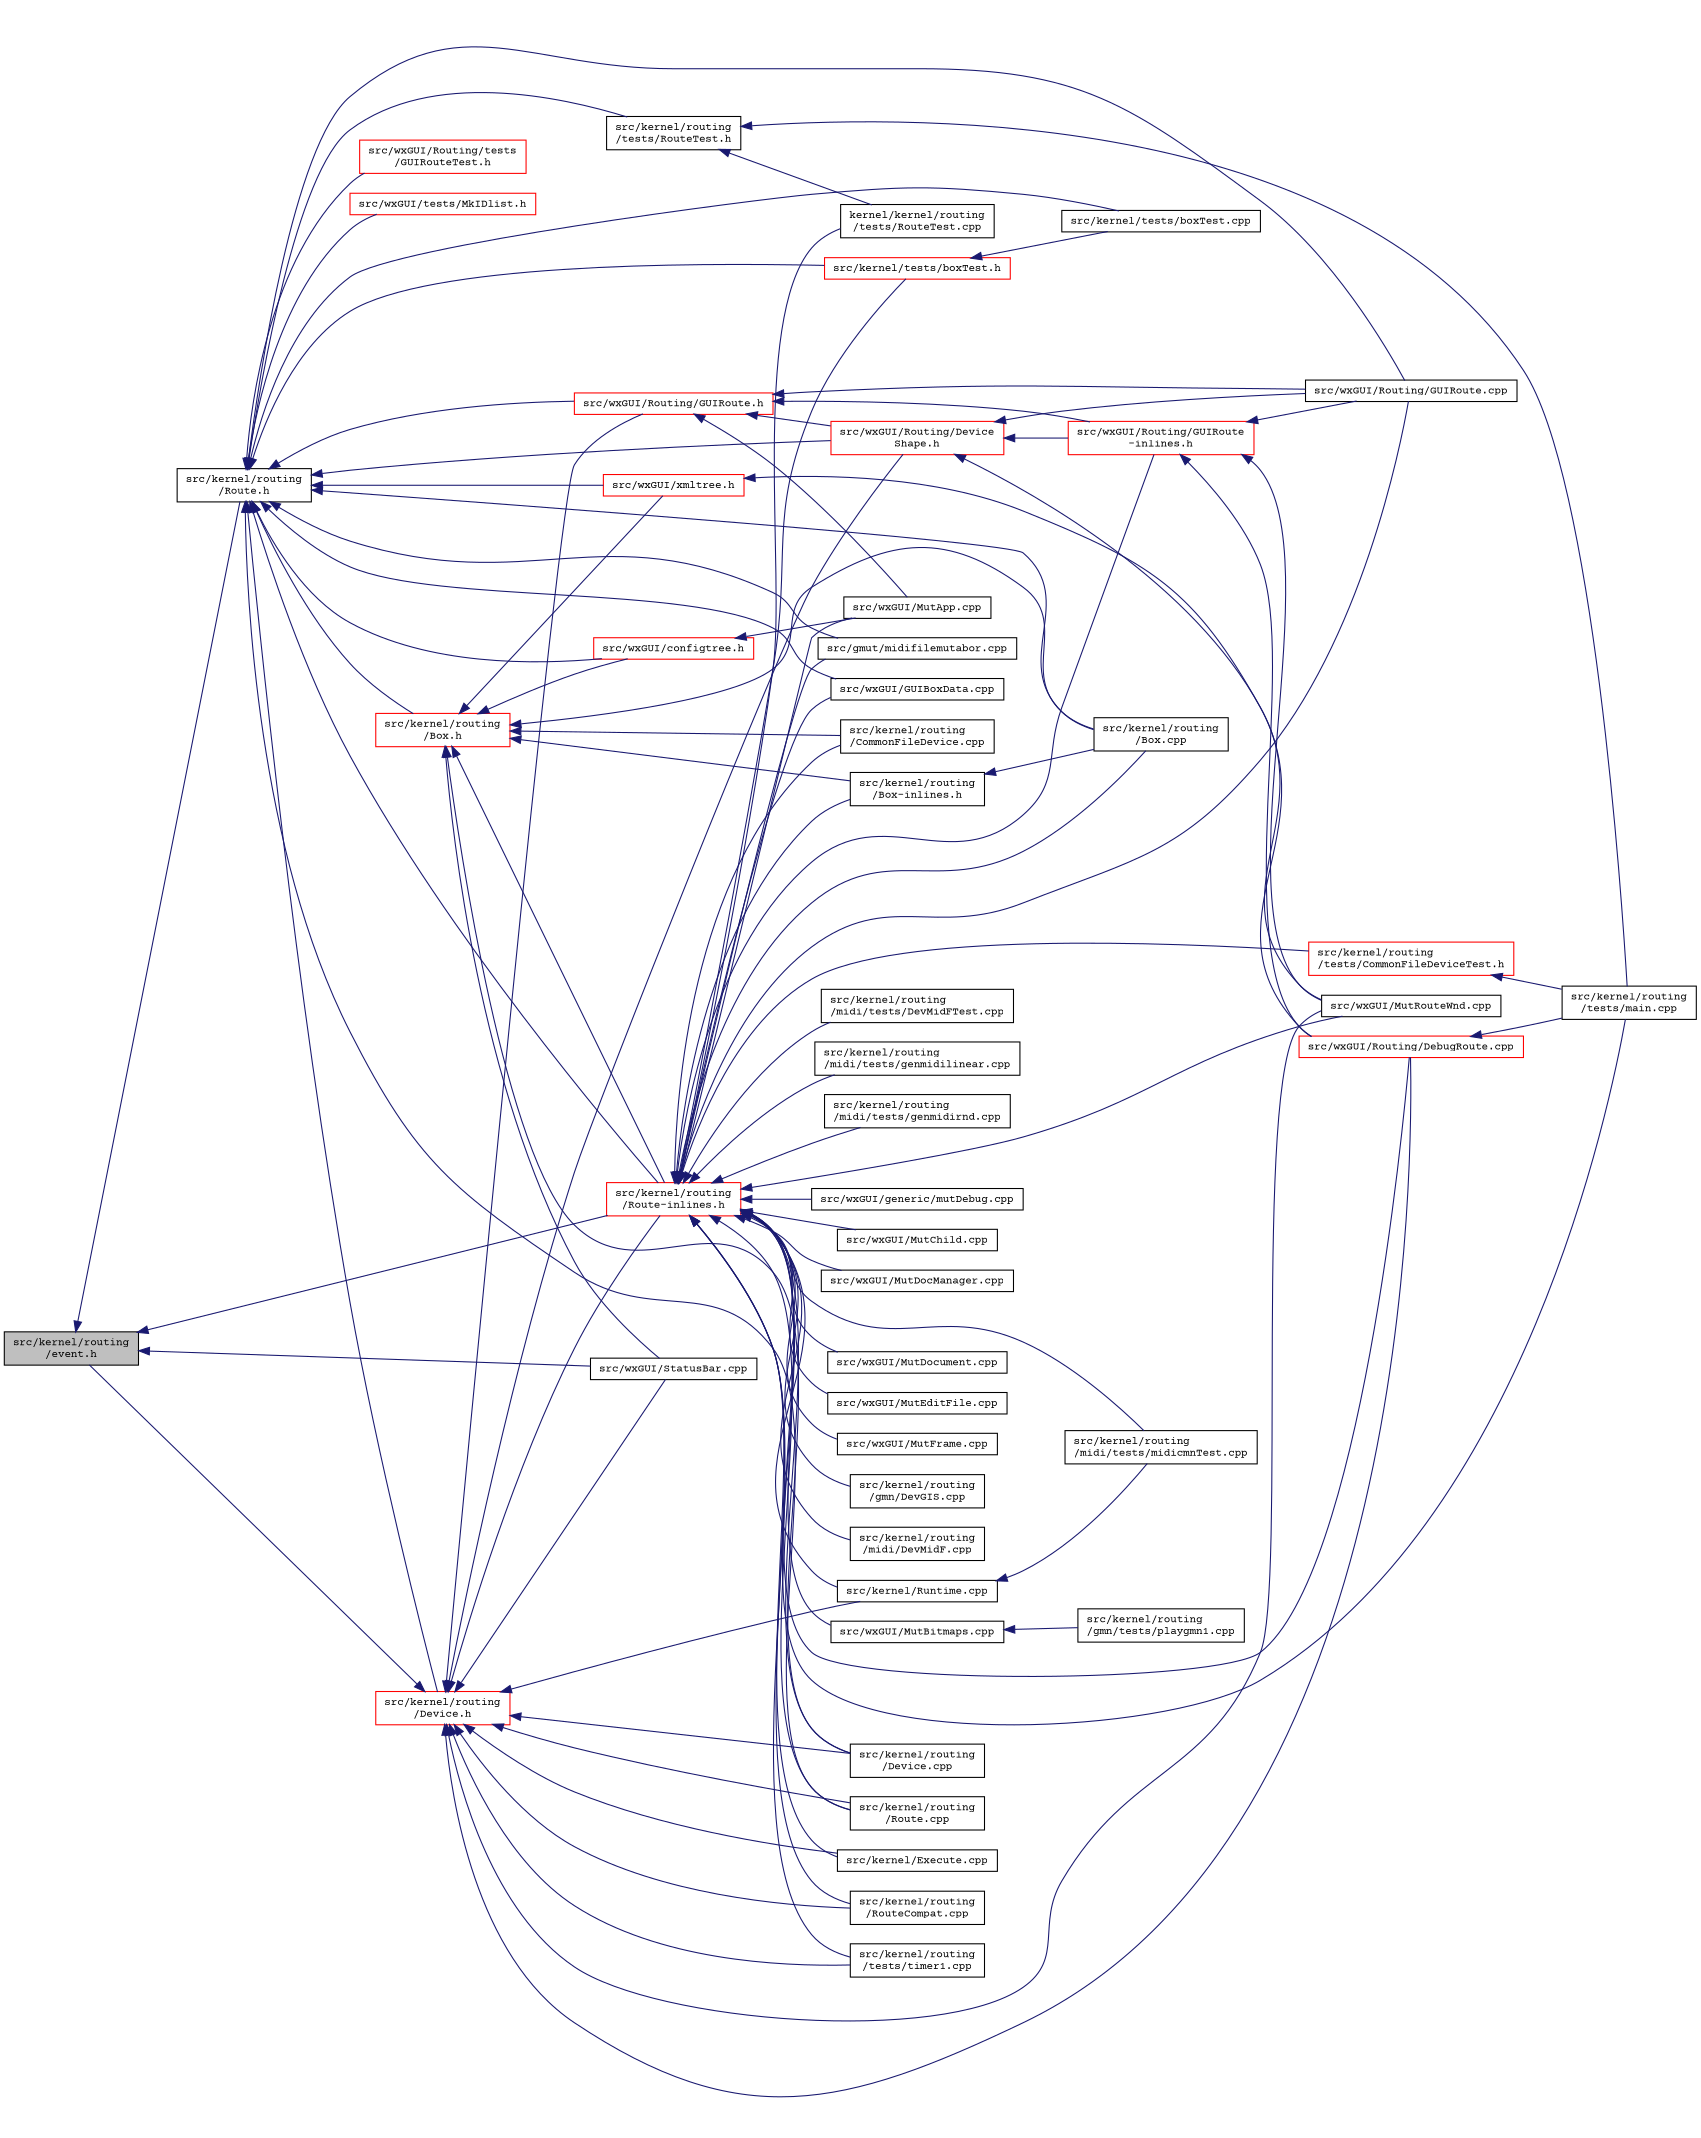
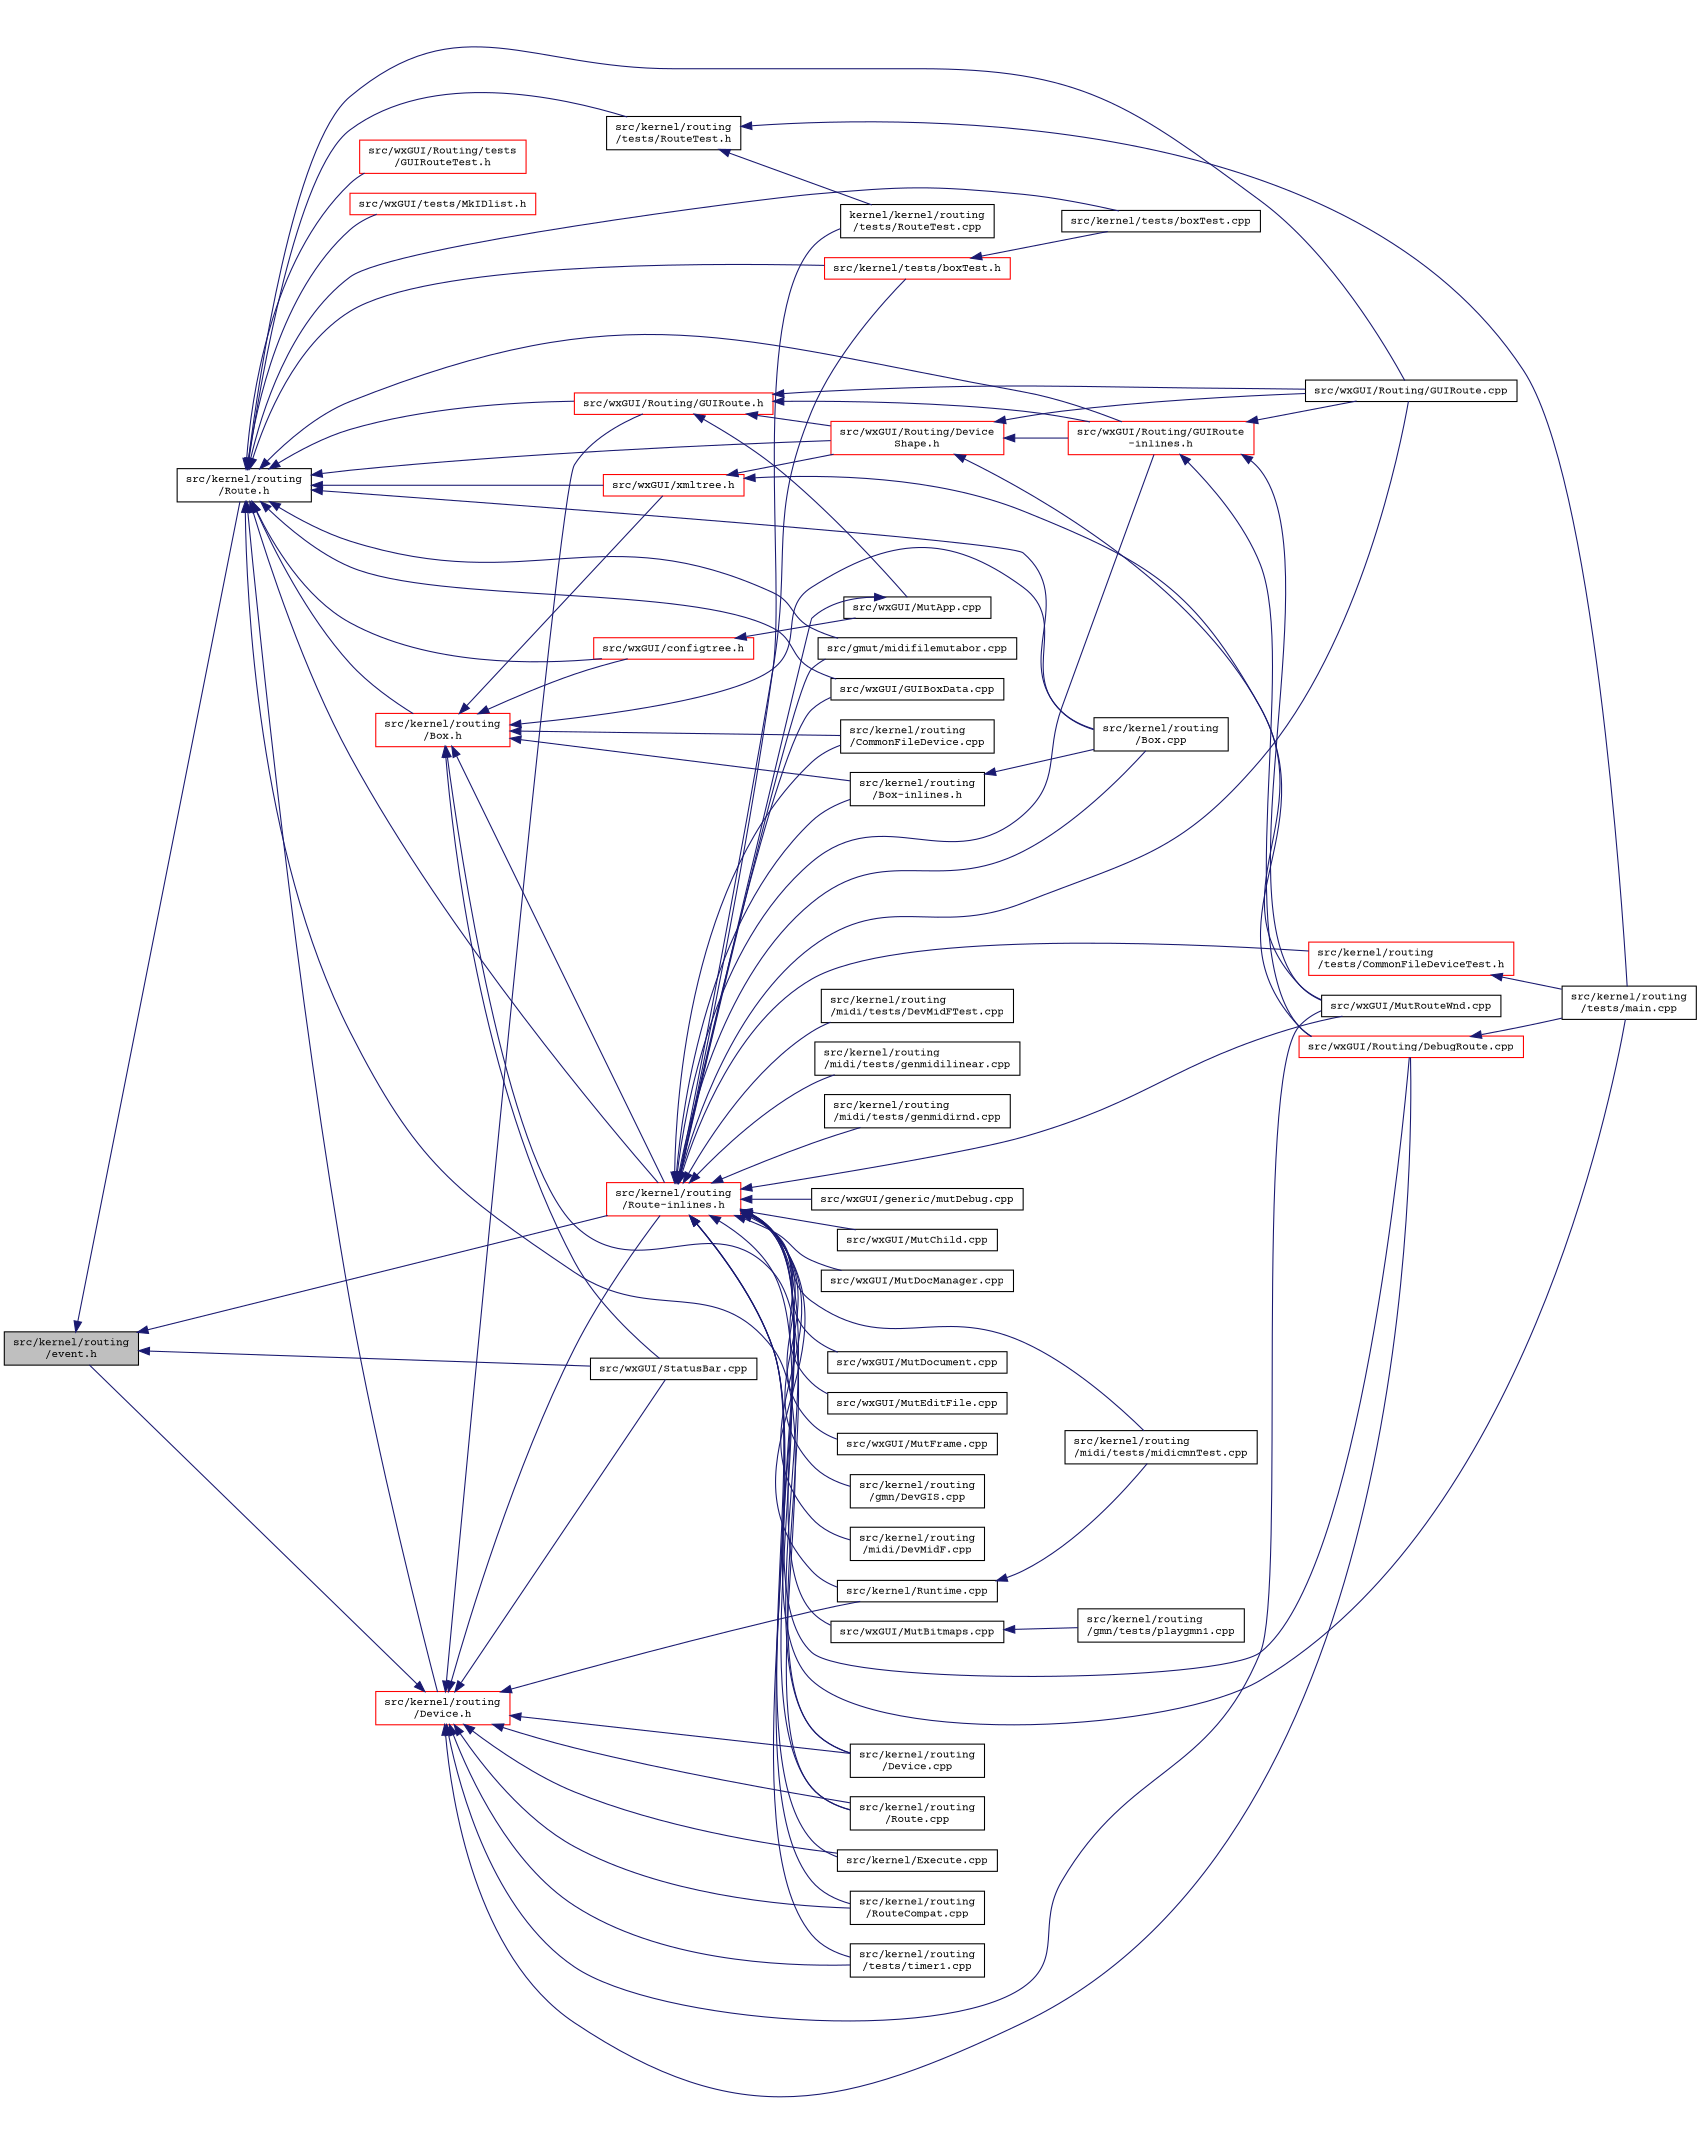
none -> (685, 336)
(752, 883) -> (752, 867)
(622, 1046) -> (786, 464)
